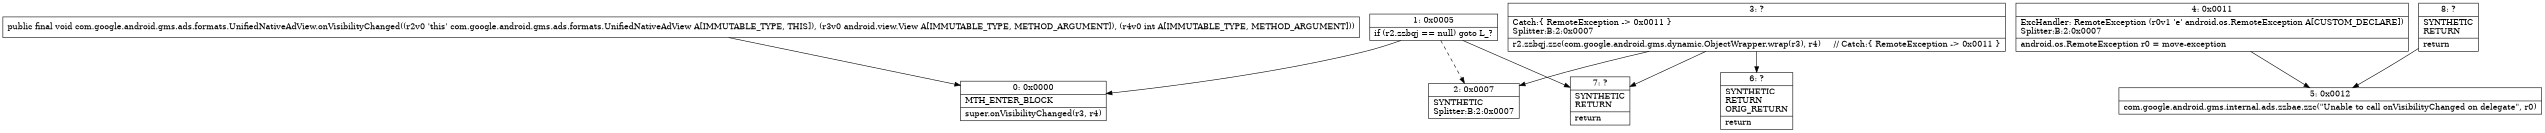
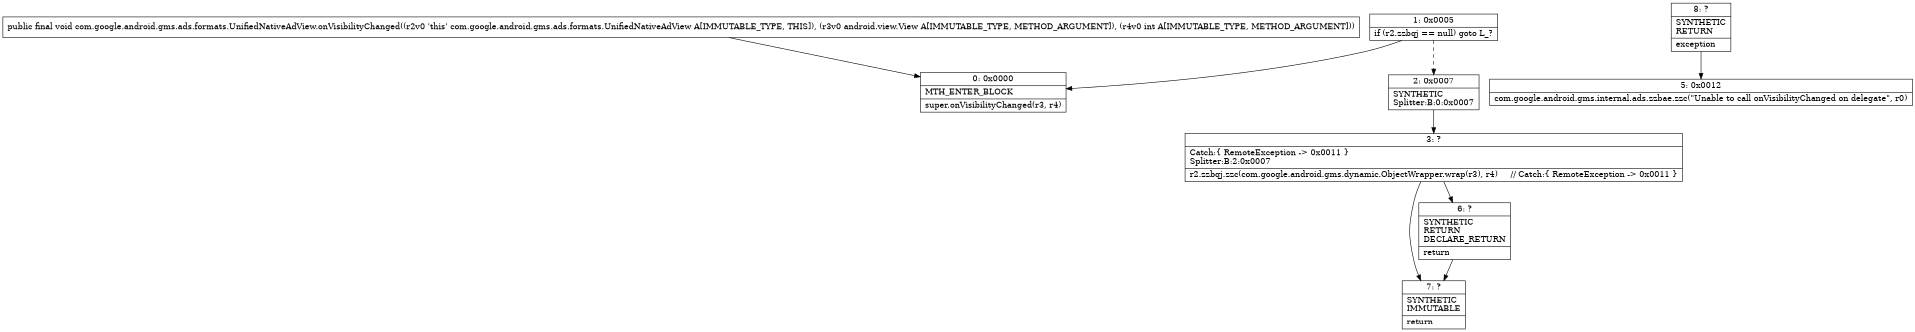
(2212, 27) -> none
(2436, 44) -> (1696, 44)
(1514, 63) -> (1449, 267)
(1587, 67) -> (1434, 119)
(1593, 105) -> (1434, 309)
(1757, 109) -> (1465, 239)
(1474, 112) -> (1434, 103)
